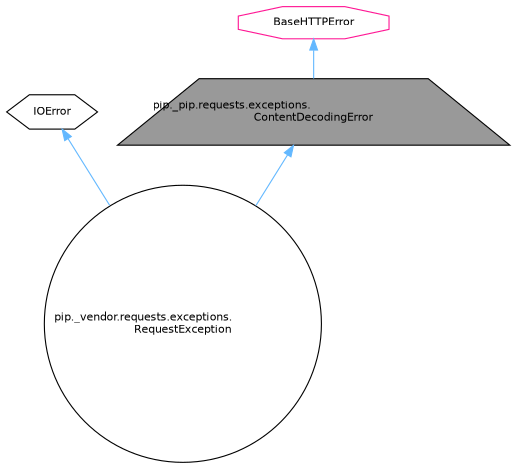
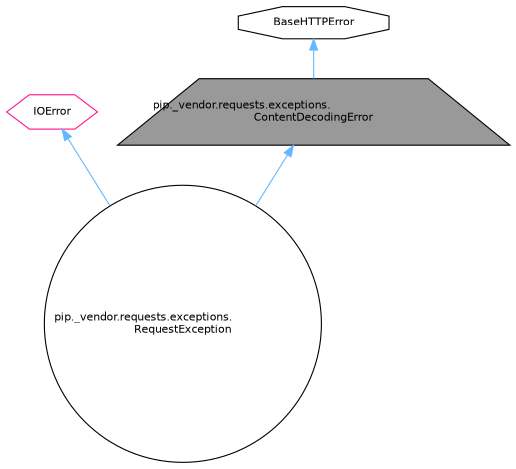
(314, 23) -> (314, 23)
(52, 112) -> (52, 112)
(314, 112) -> (314, 112)
